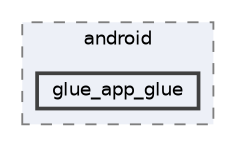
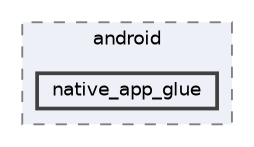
(118, 91) -> (127, 91)
